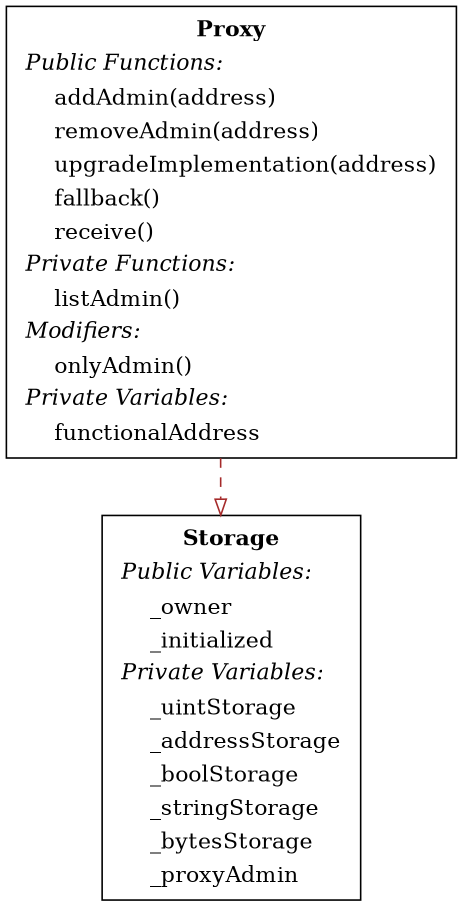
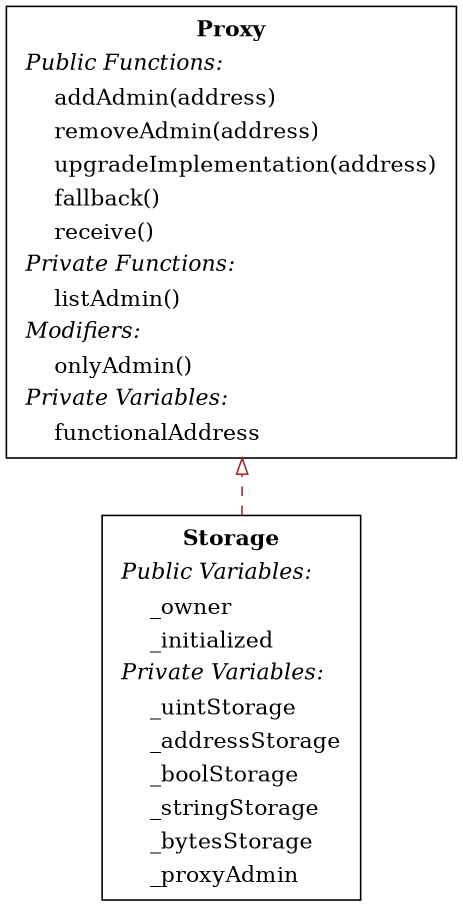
(221, 479) -> (242, 495)
